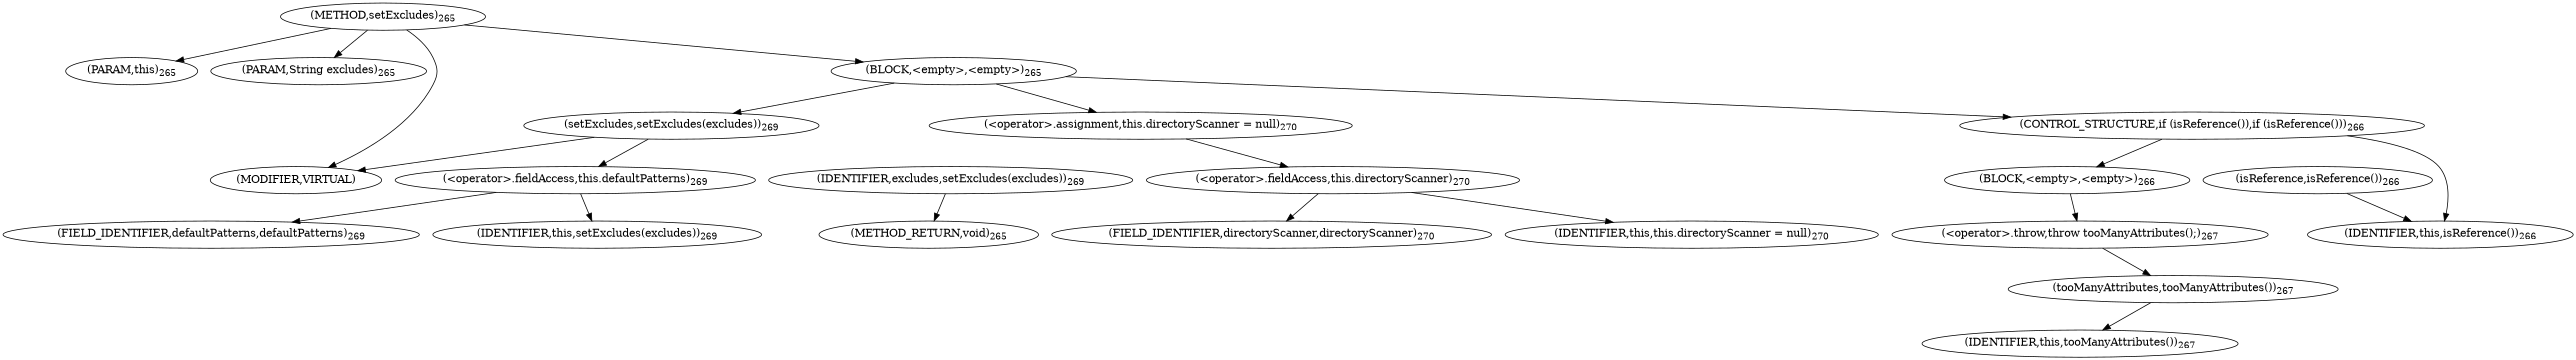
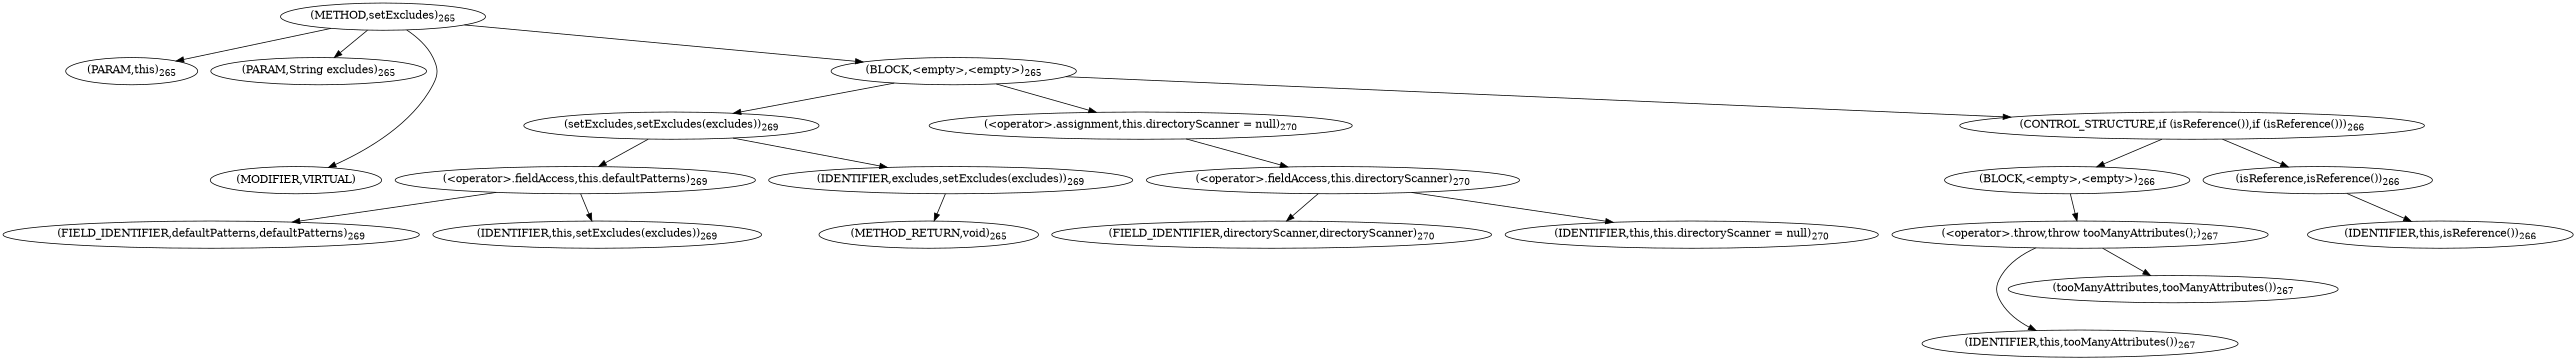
(480, 153) -> (806, 152)
(2419, 153) -> (2252, 152)
(2130, 314) -> (1997, 286)
